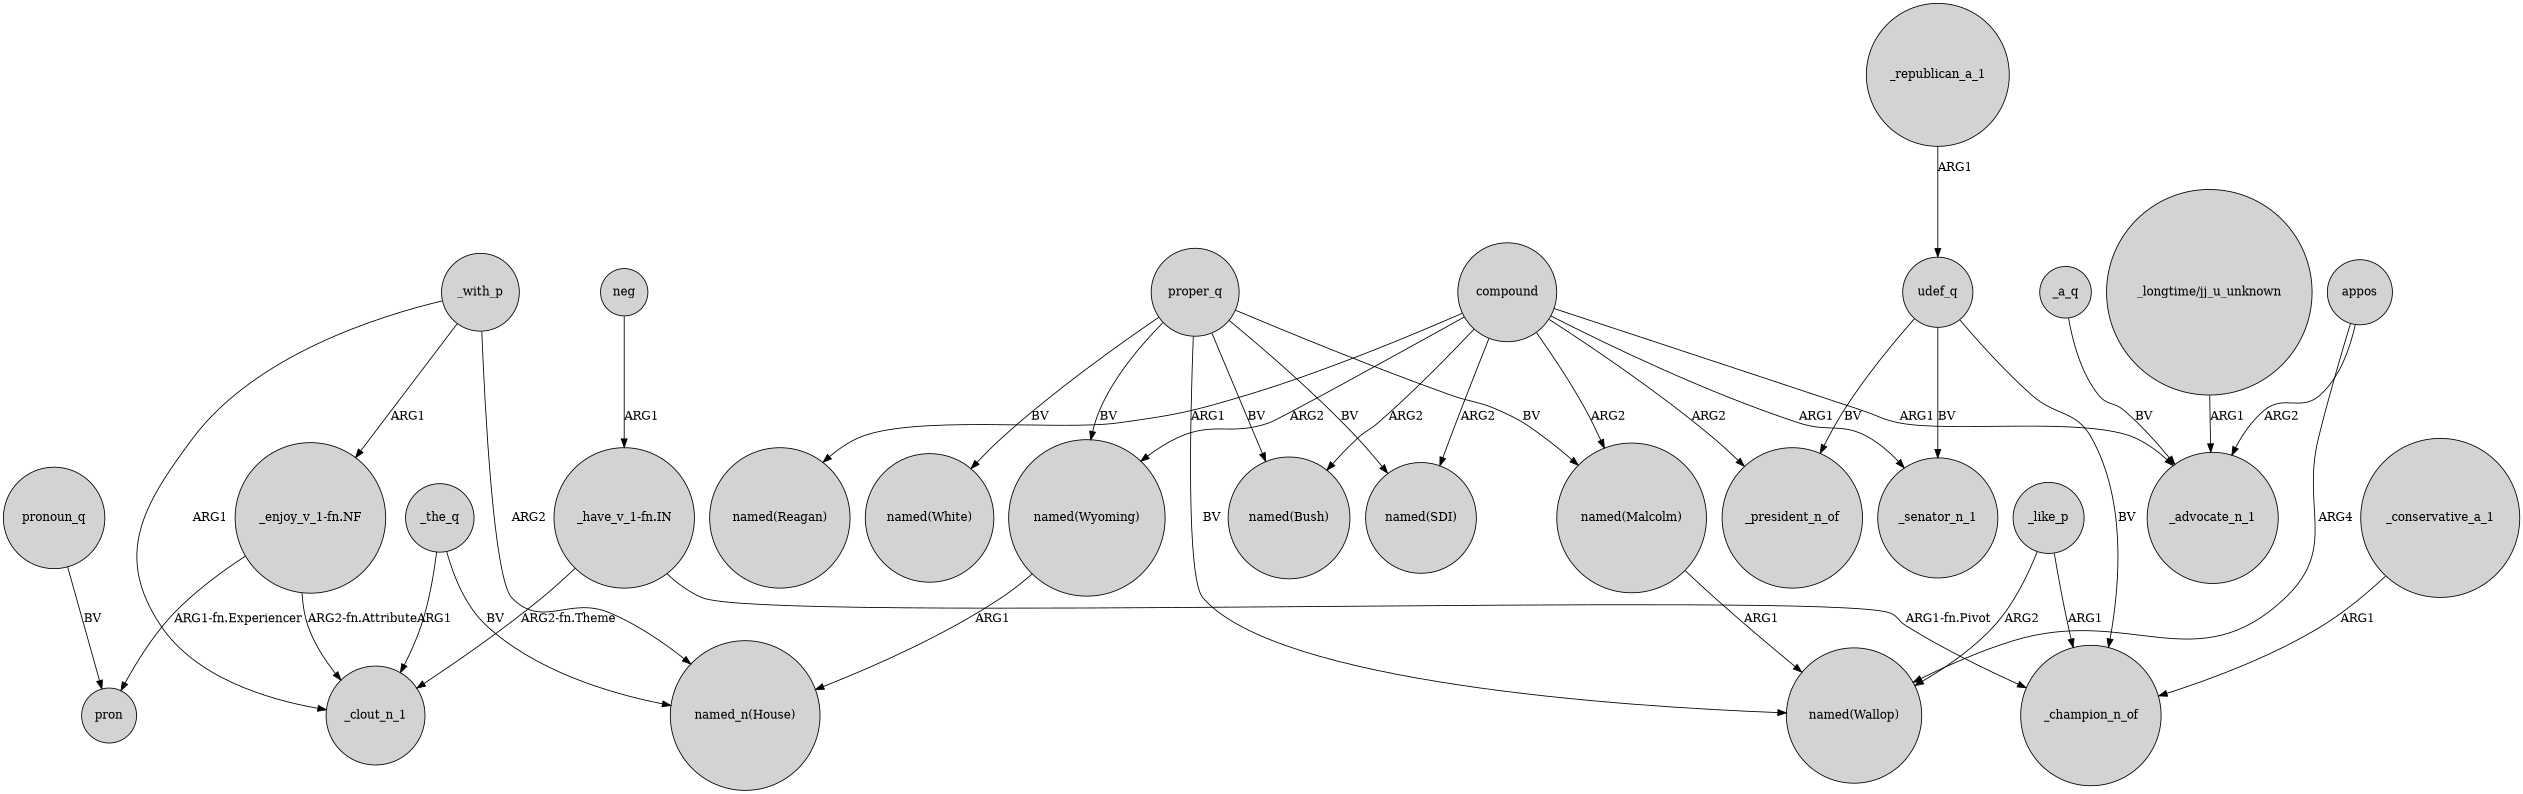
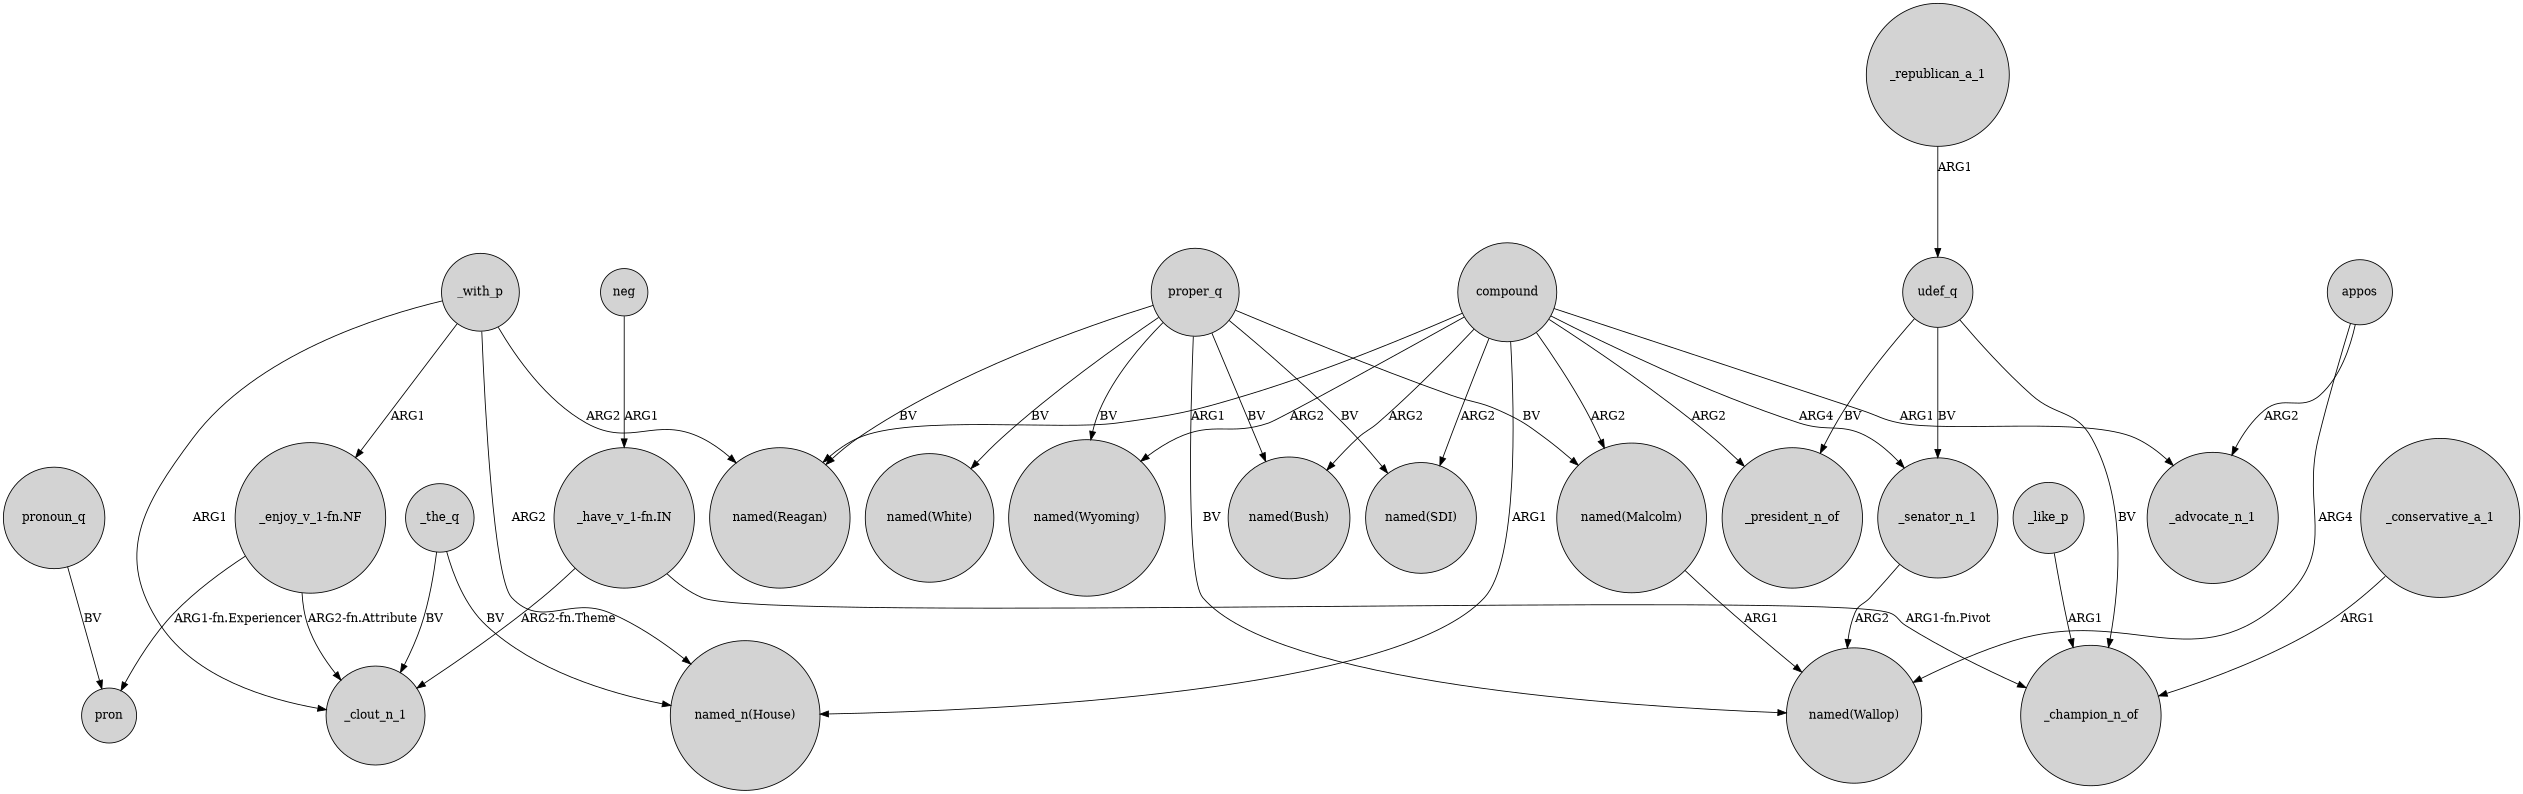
(2066, 292) -> none
(2209, 292) -> none
none -> (986, 368)
(1816, 417) -> (1816, 417)
none -> (596, 427)
(434, 619) -> (434, 619)
(1993, 628) -> (1868, 599)
(932, 638) -> (1294, 673)
